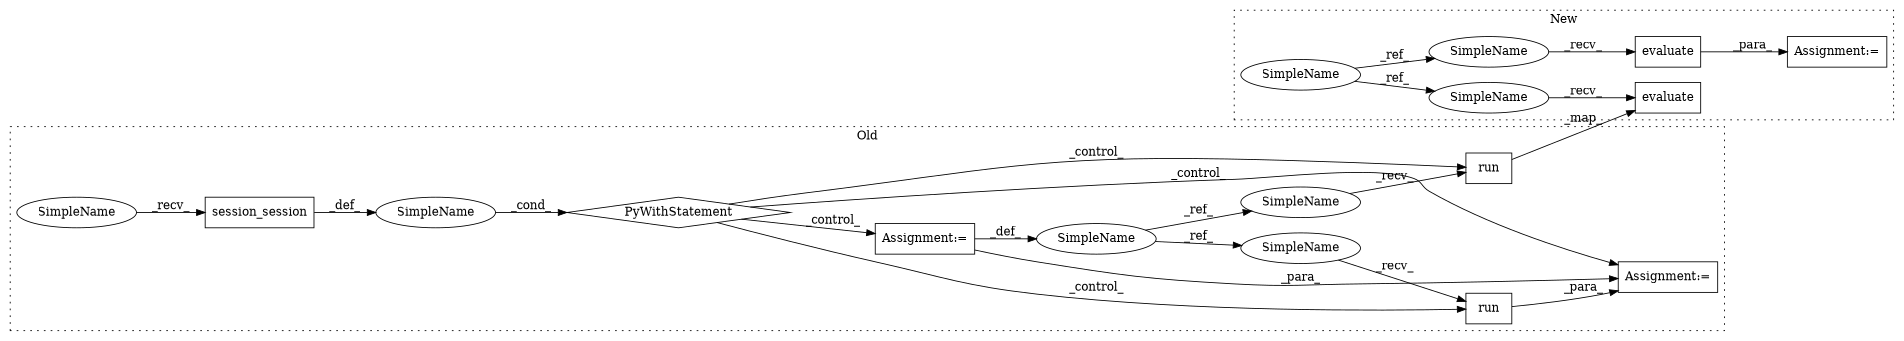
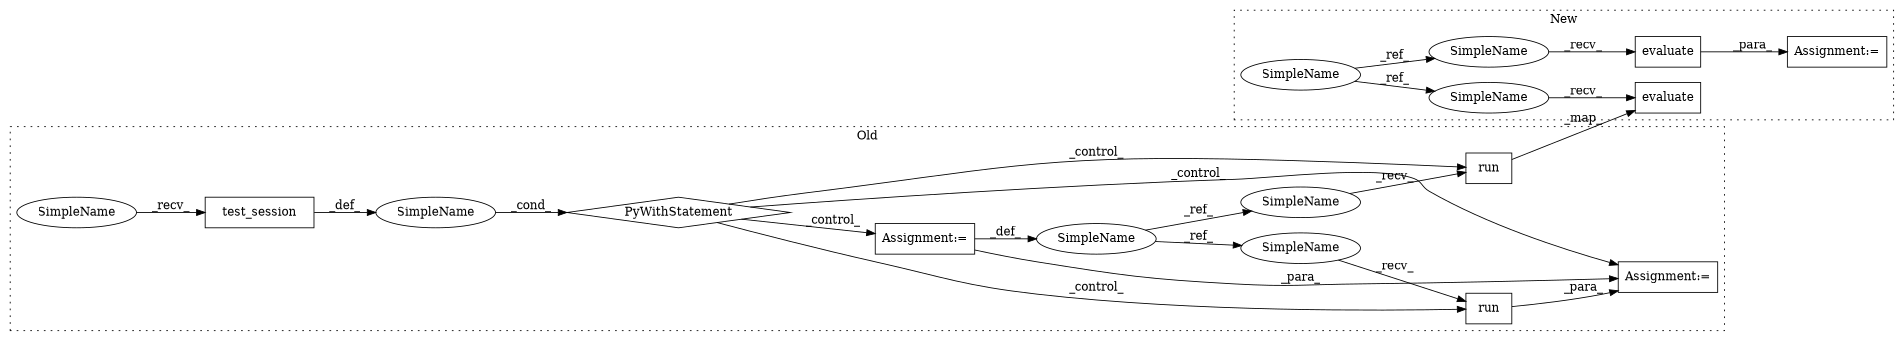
(260, 213) -> (260, 213)
